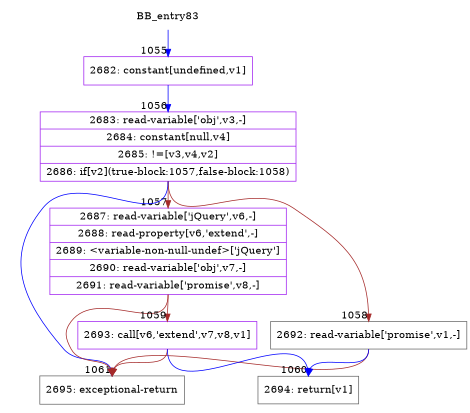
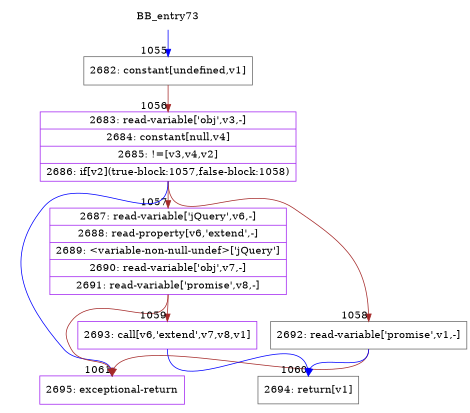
(168, 16) -> (168, 16)
(168, 71) -> (168, 71)
(168, 95) -> (168, 95)
(144, 362) -> none
(112, 390) -> (112, 390)
